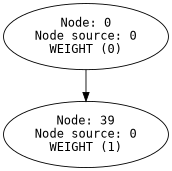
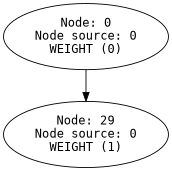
(86, 134) -> (86, 134)
